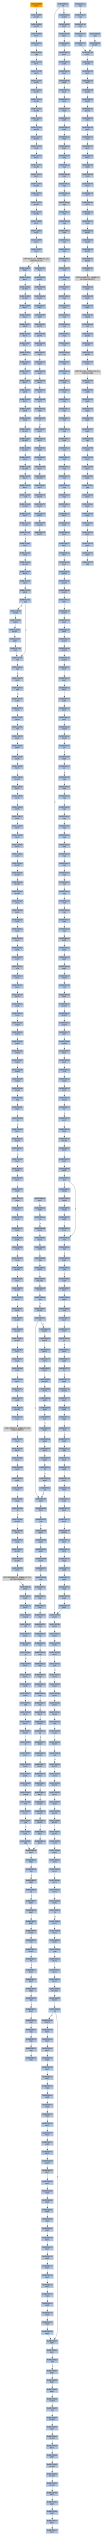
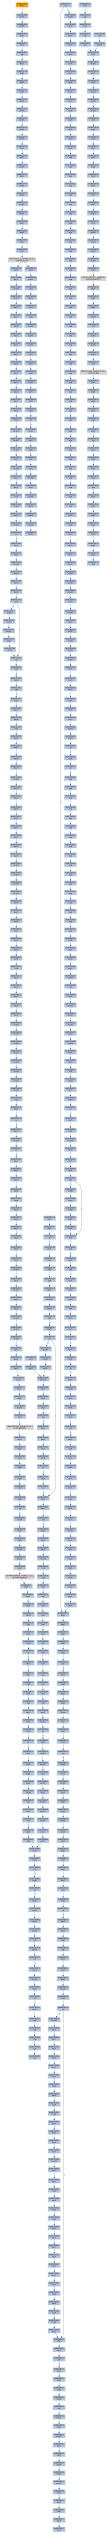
(45, 1355) -> (44, 1373)
